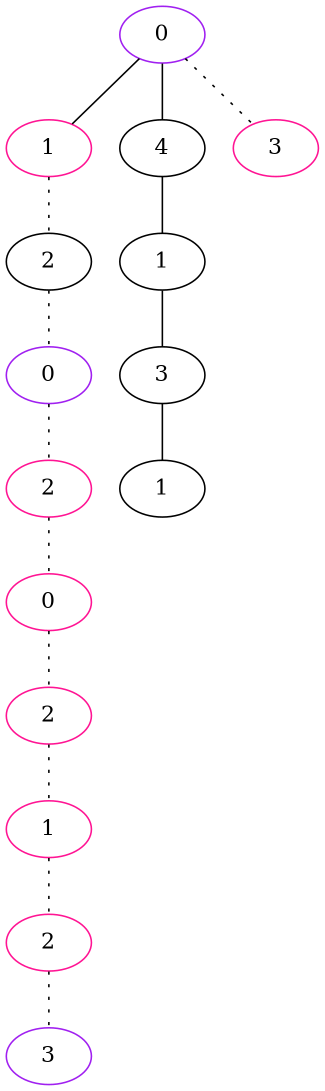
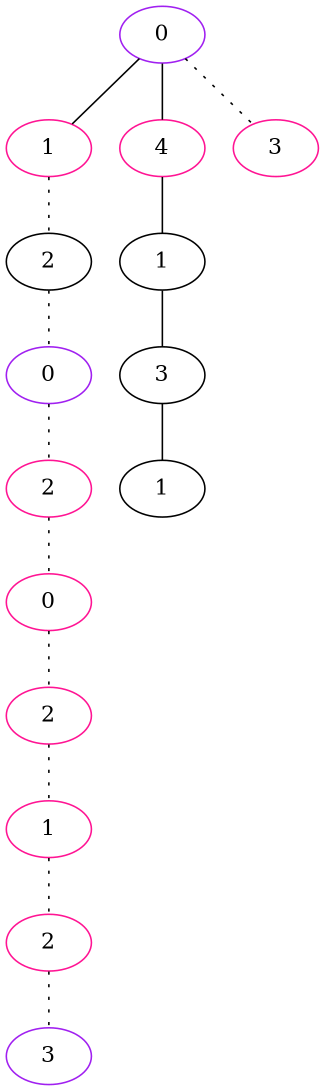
(162, 148) -> (162, 148)
